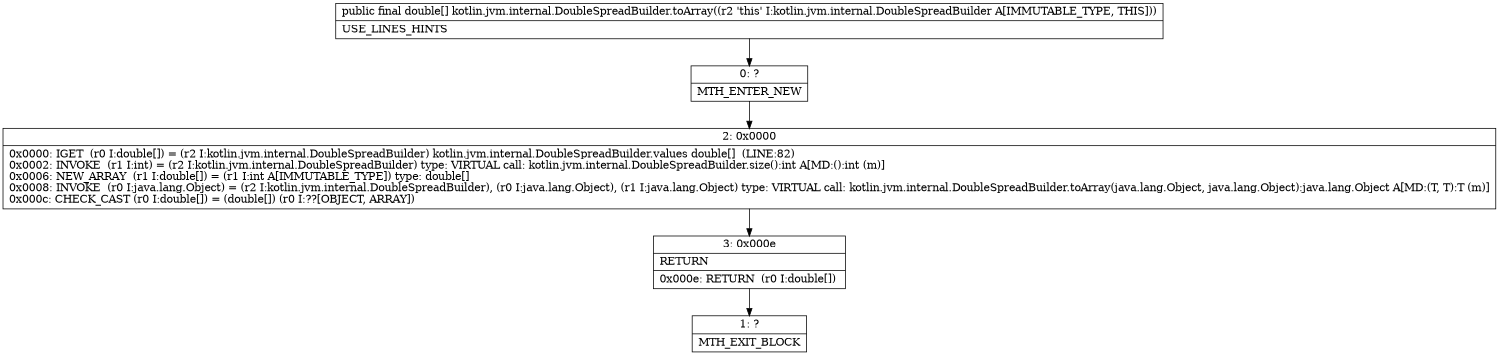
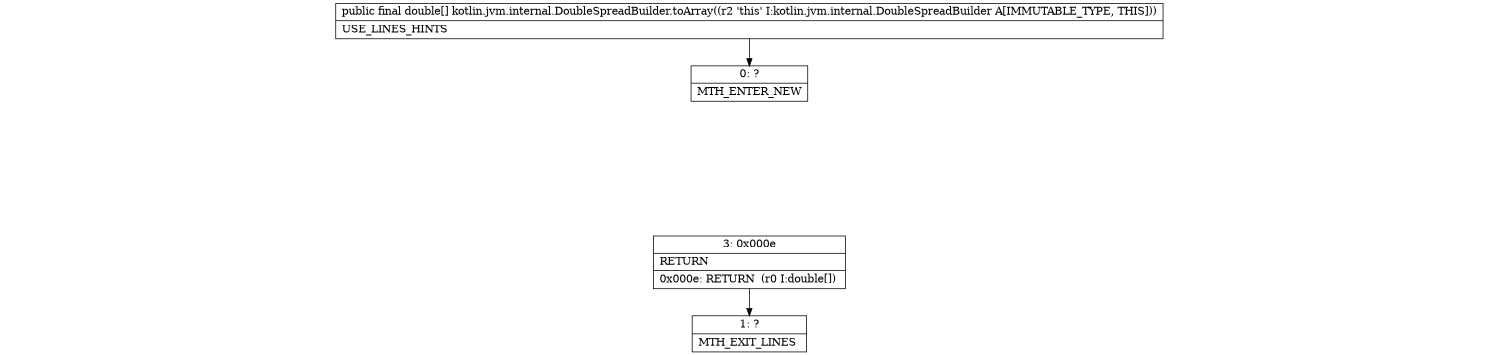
(749, 169) -> none
(749, 343) -> (747, 343)
